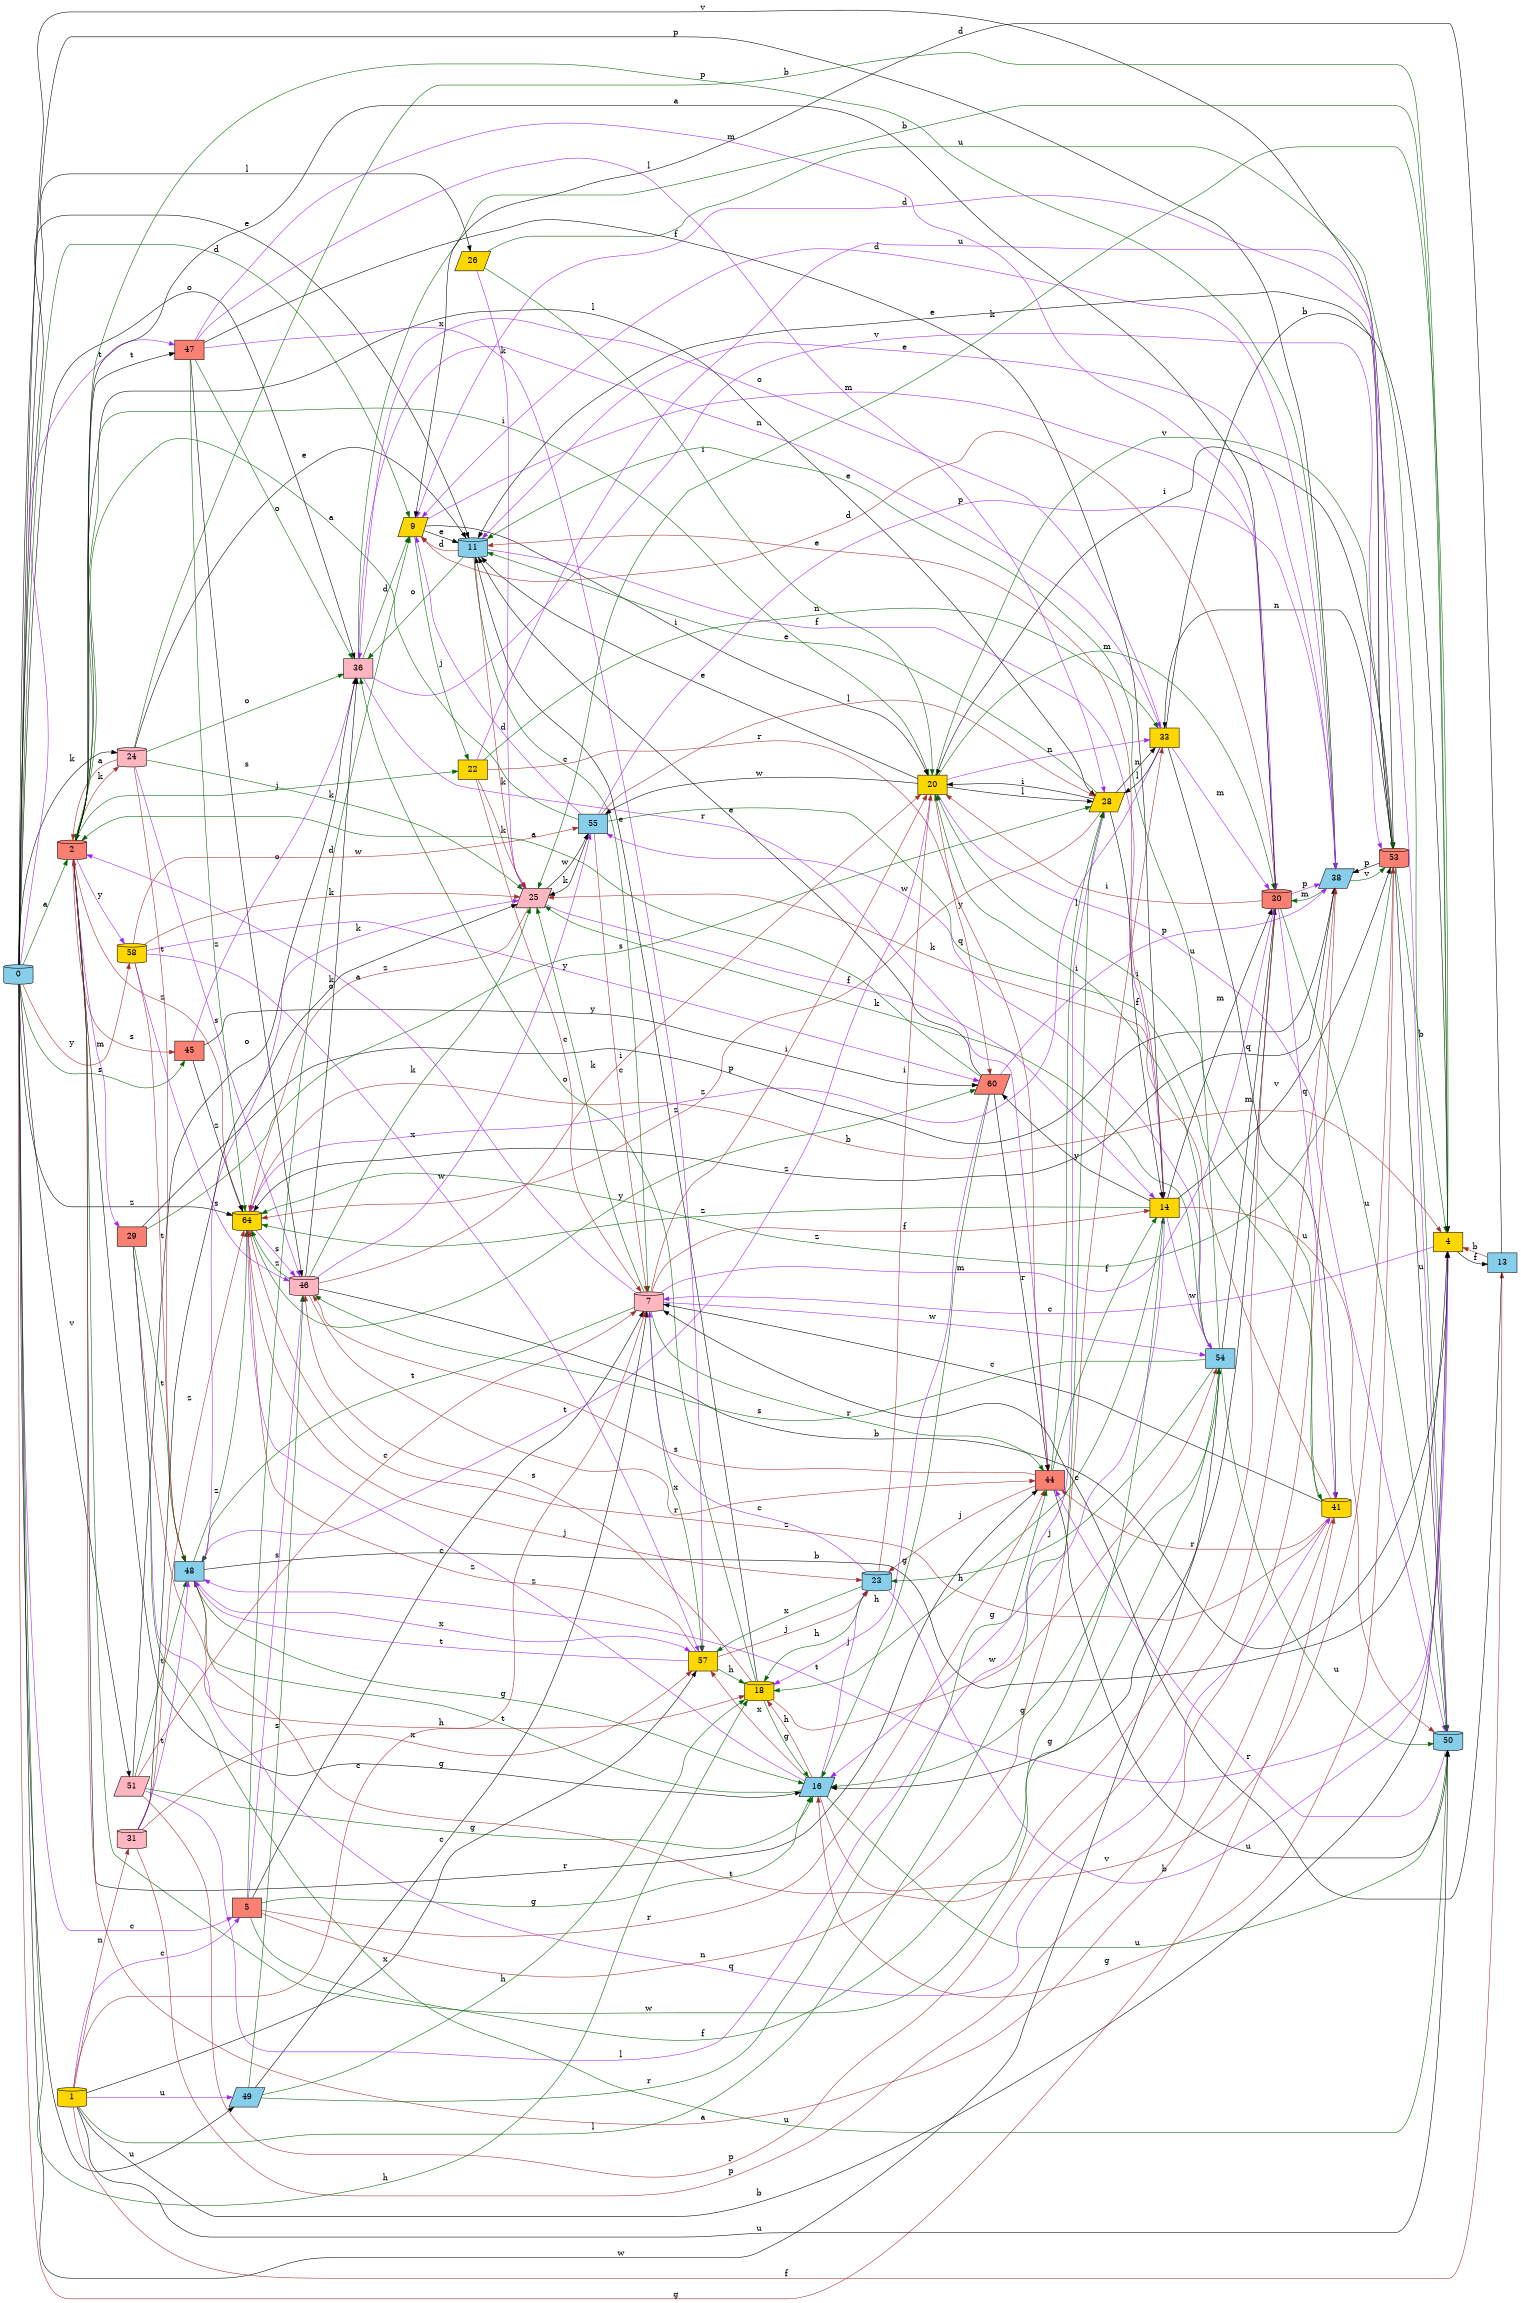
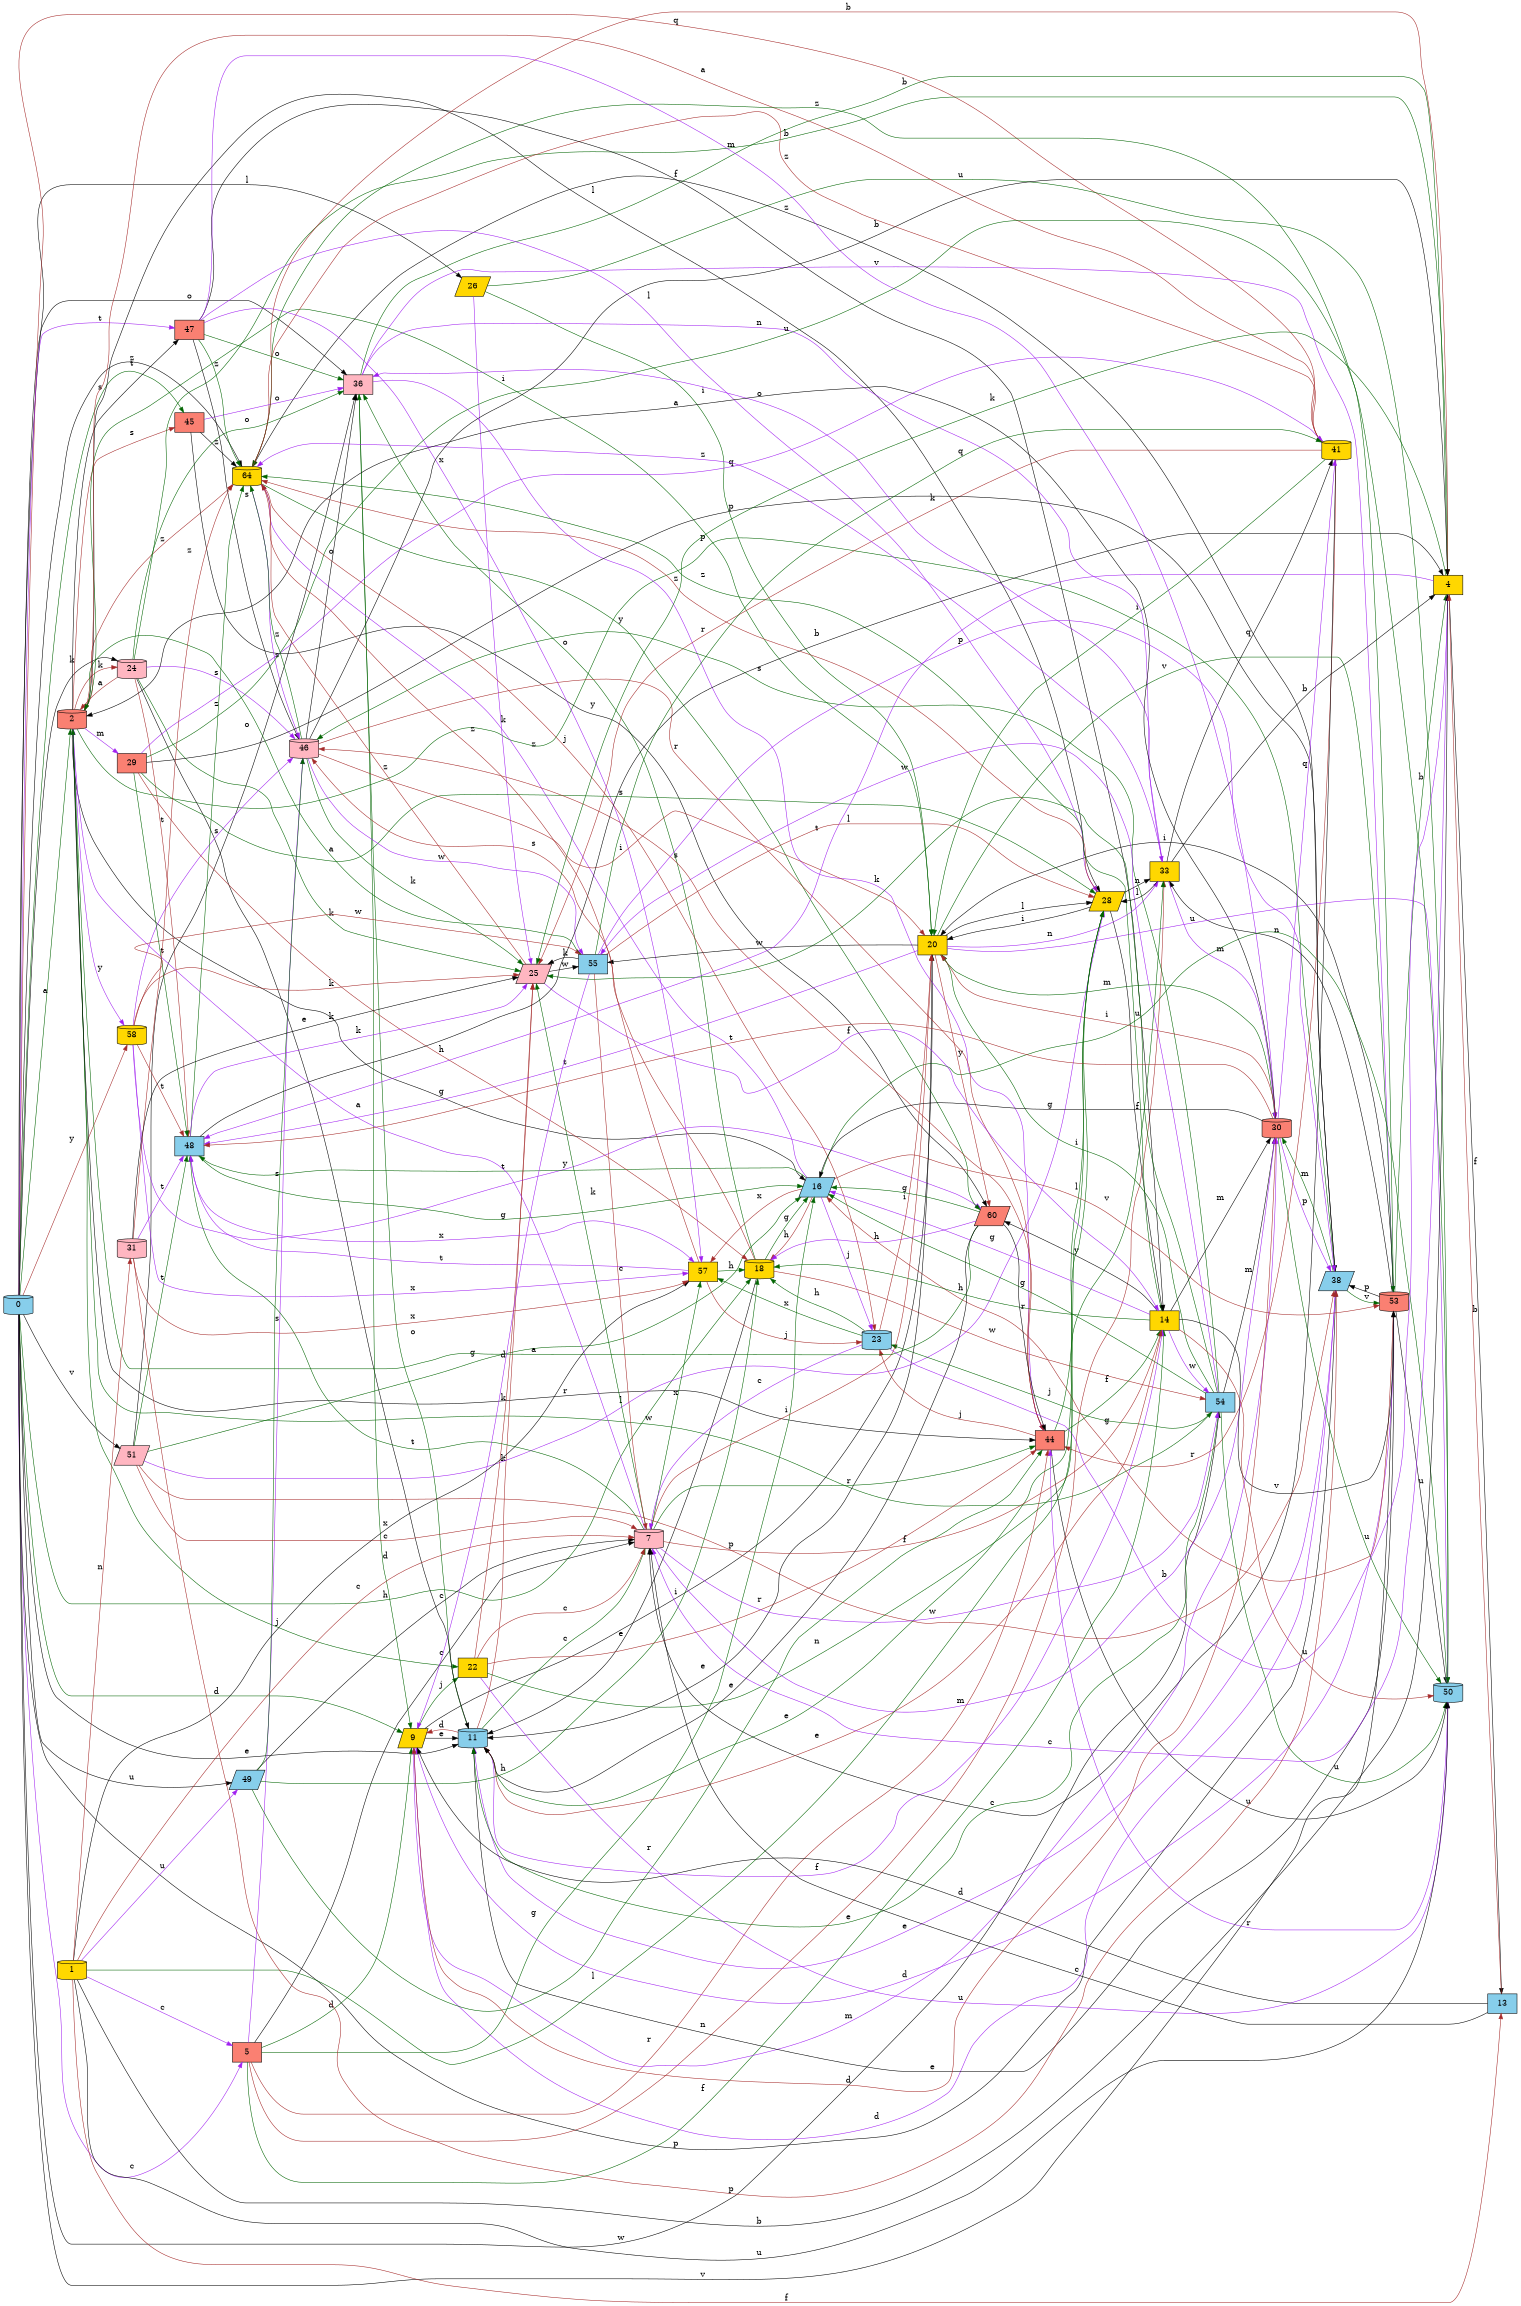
(1142, 948) -> none
(676, 2295) -> (676, 21)
